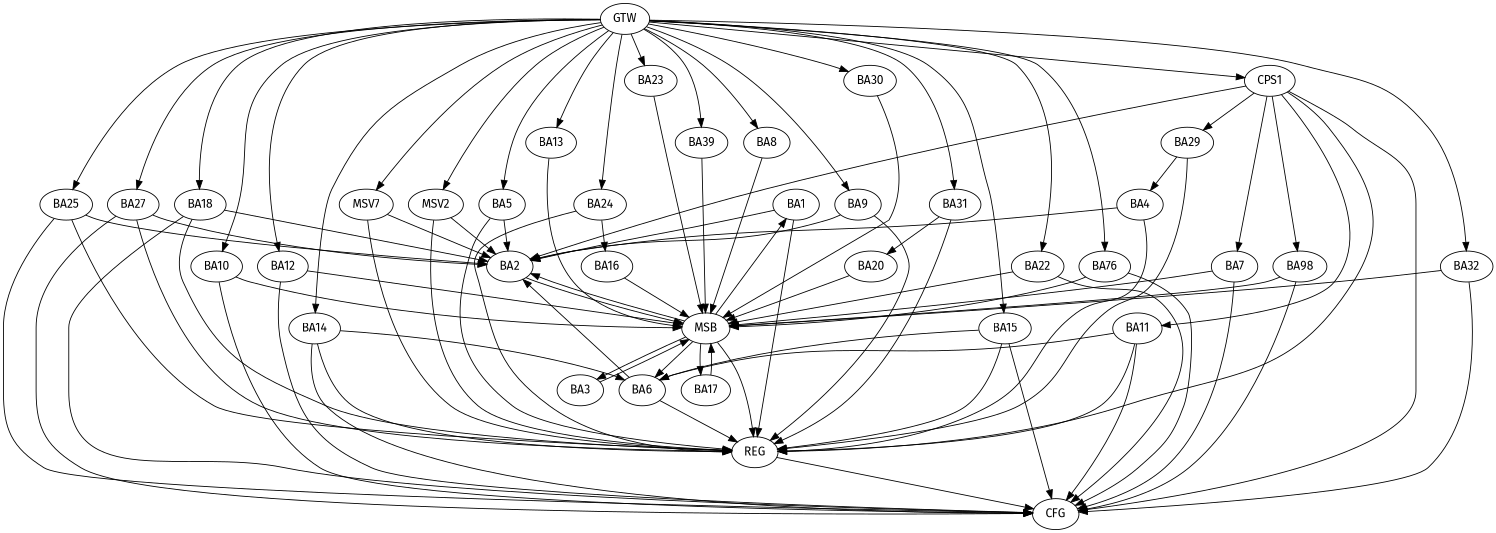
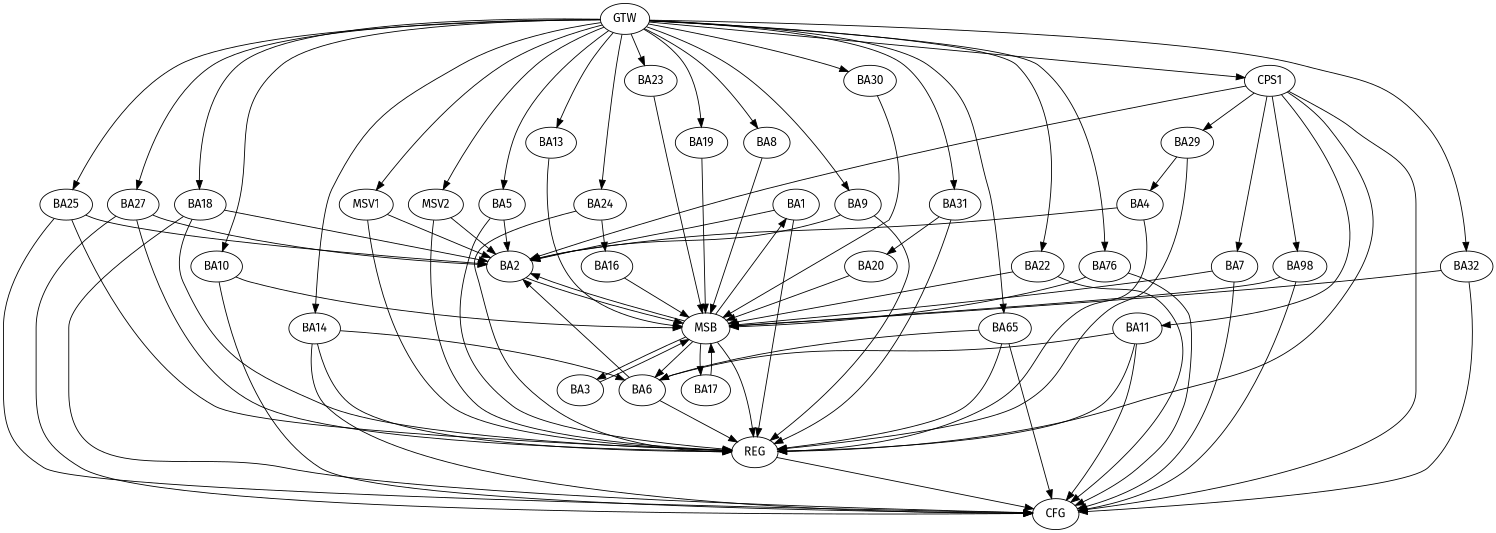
(702, 143) -> (702, 143)
(366, 205) -> (366, 205)
(283, 267) -> none
(1005, 328) -> (1005, 328)
